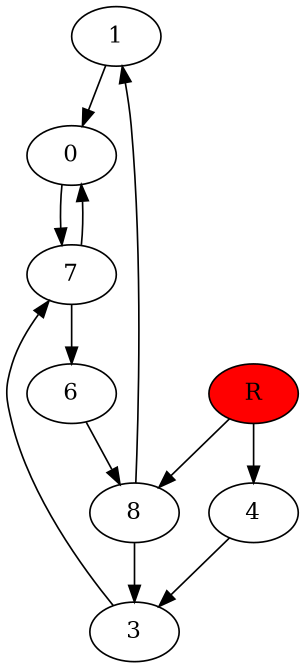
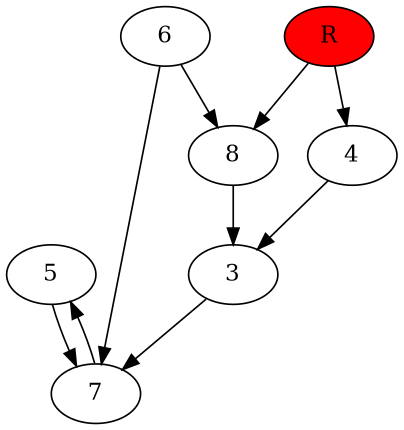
(116, 36) -> none
(72, 155) -> (51, 275)
(72, 326) -> (132, 207)
